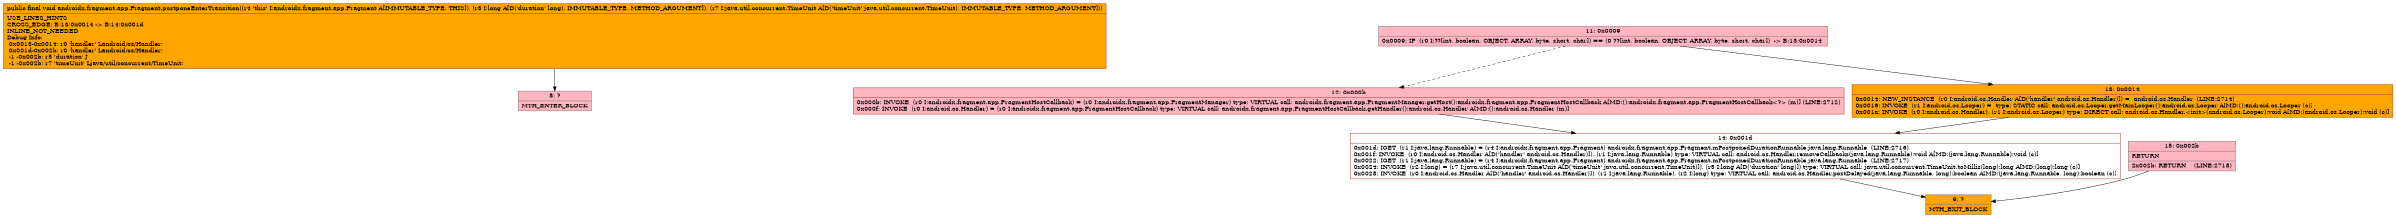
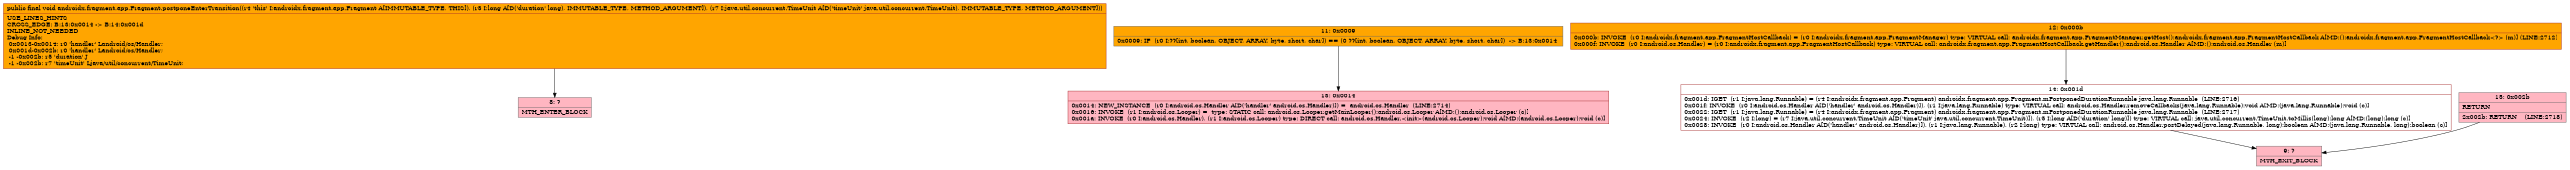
(1603, 36) -> (1338, 36)
(1484, 66) -> none
(1349, 101) -> (2066, 36)
(2122, 101) -> (1338, 107)
(1954, 125) -> none
(1958, 205) -> (2289, 156)
